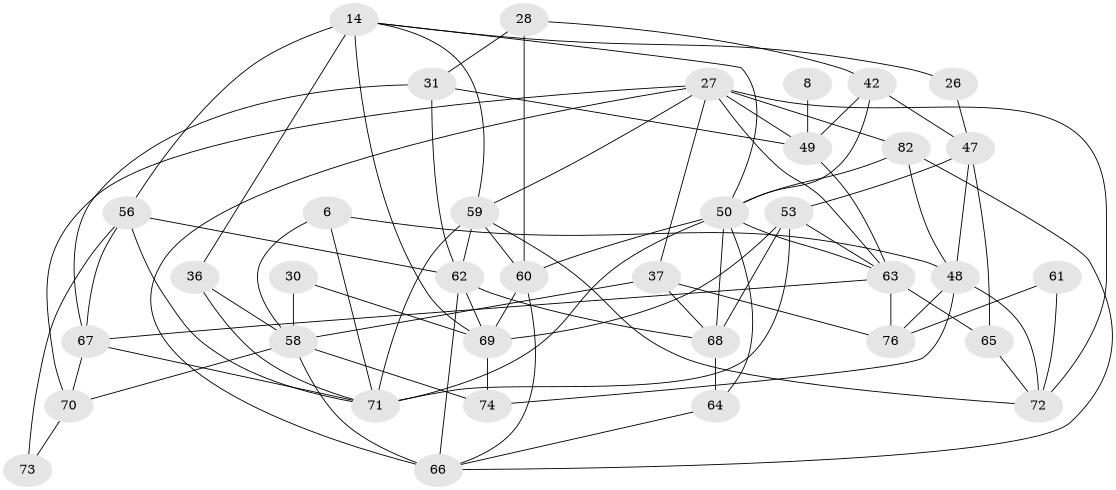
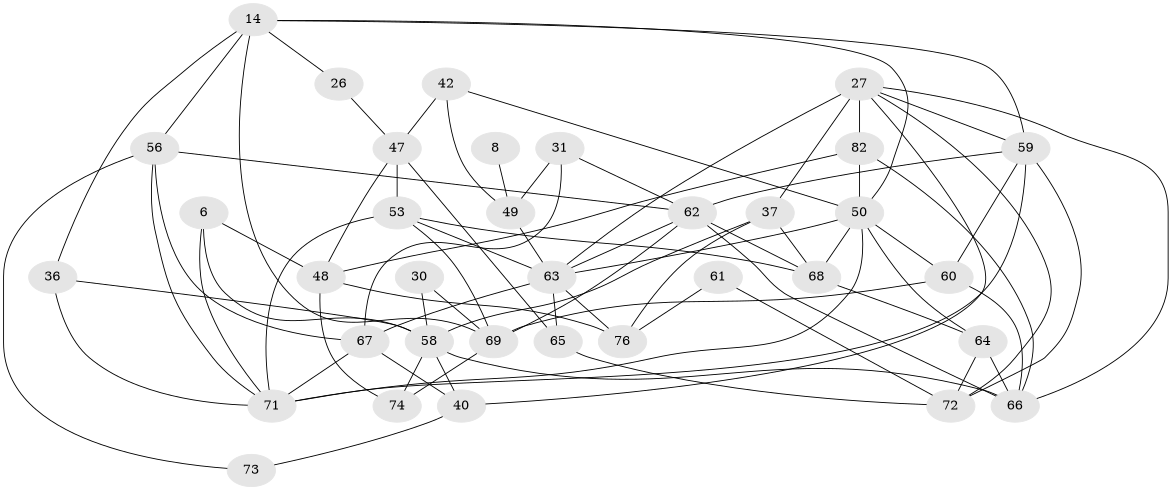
(524, 20) -> none
(763, 119) -> none
none -> (612, 250)
(1023, 328) -> (967, 374)
(69, 406) -> (462, 406)
